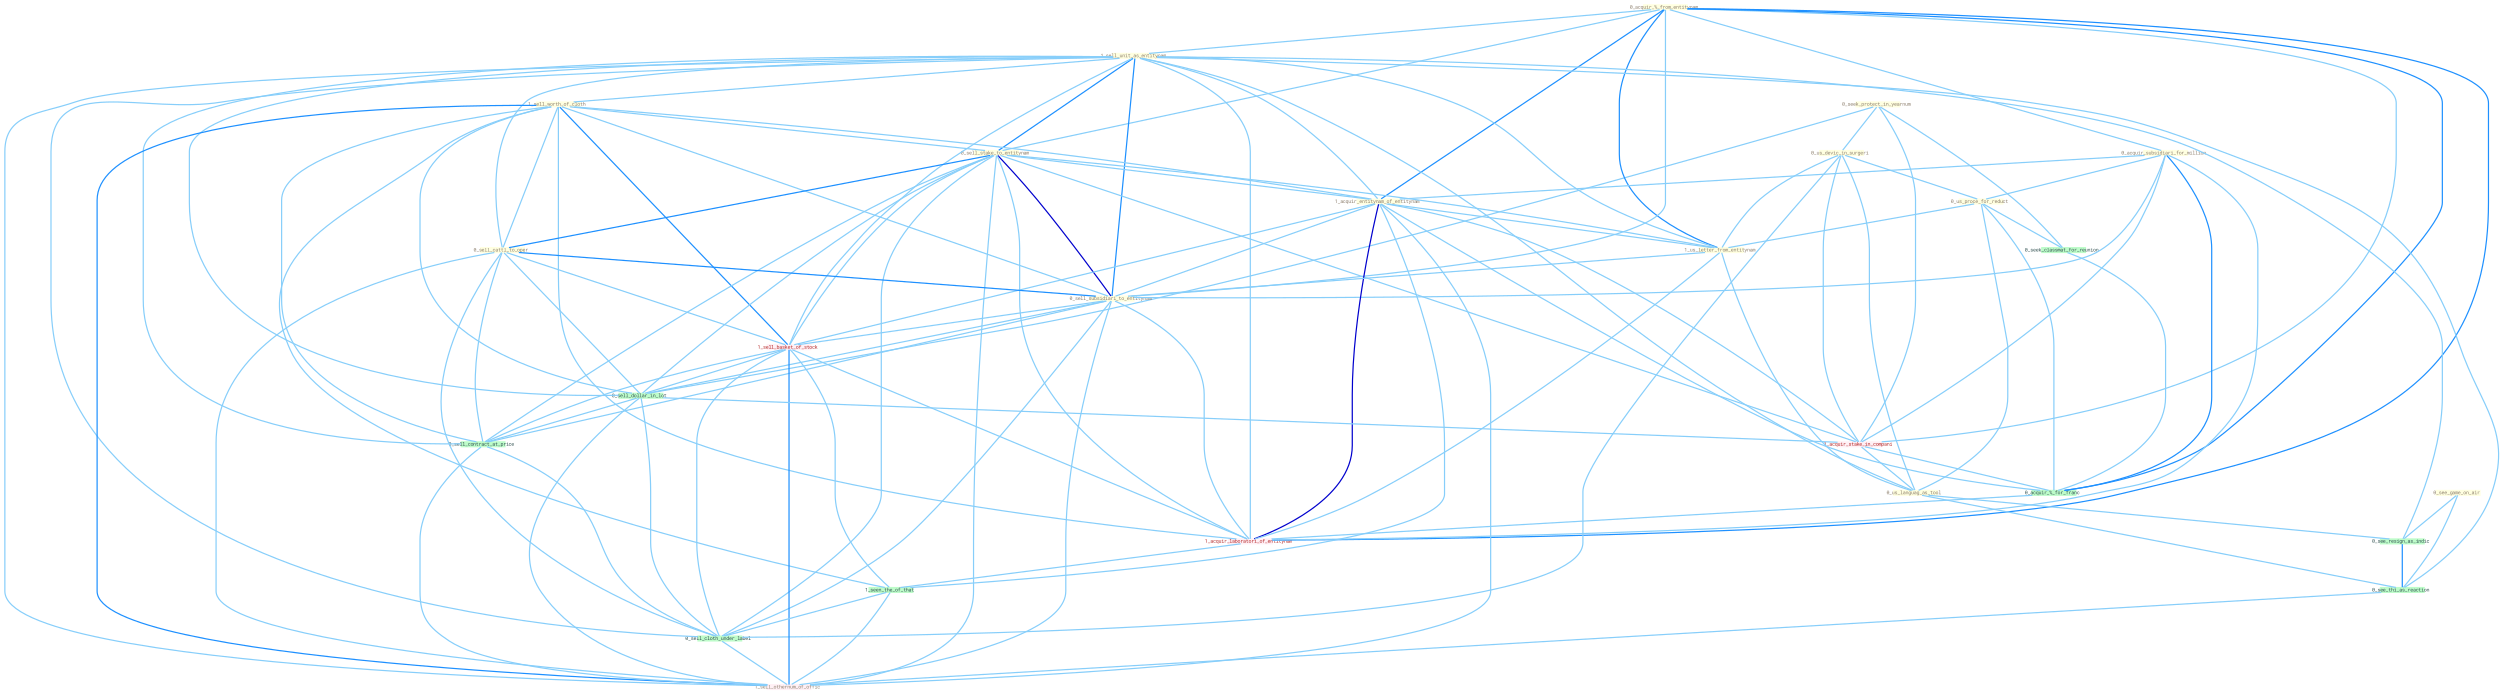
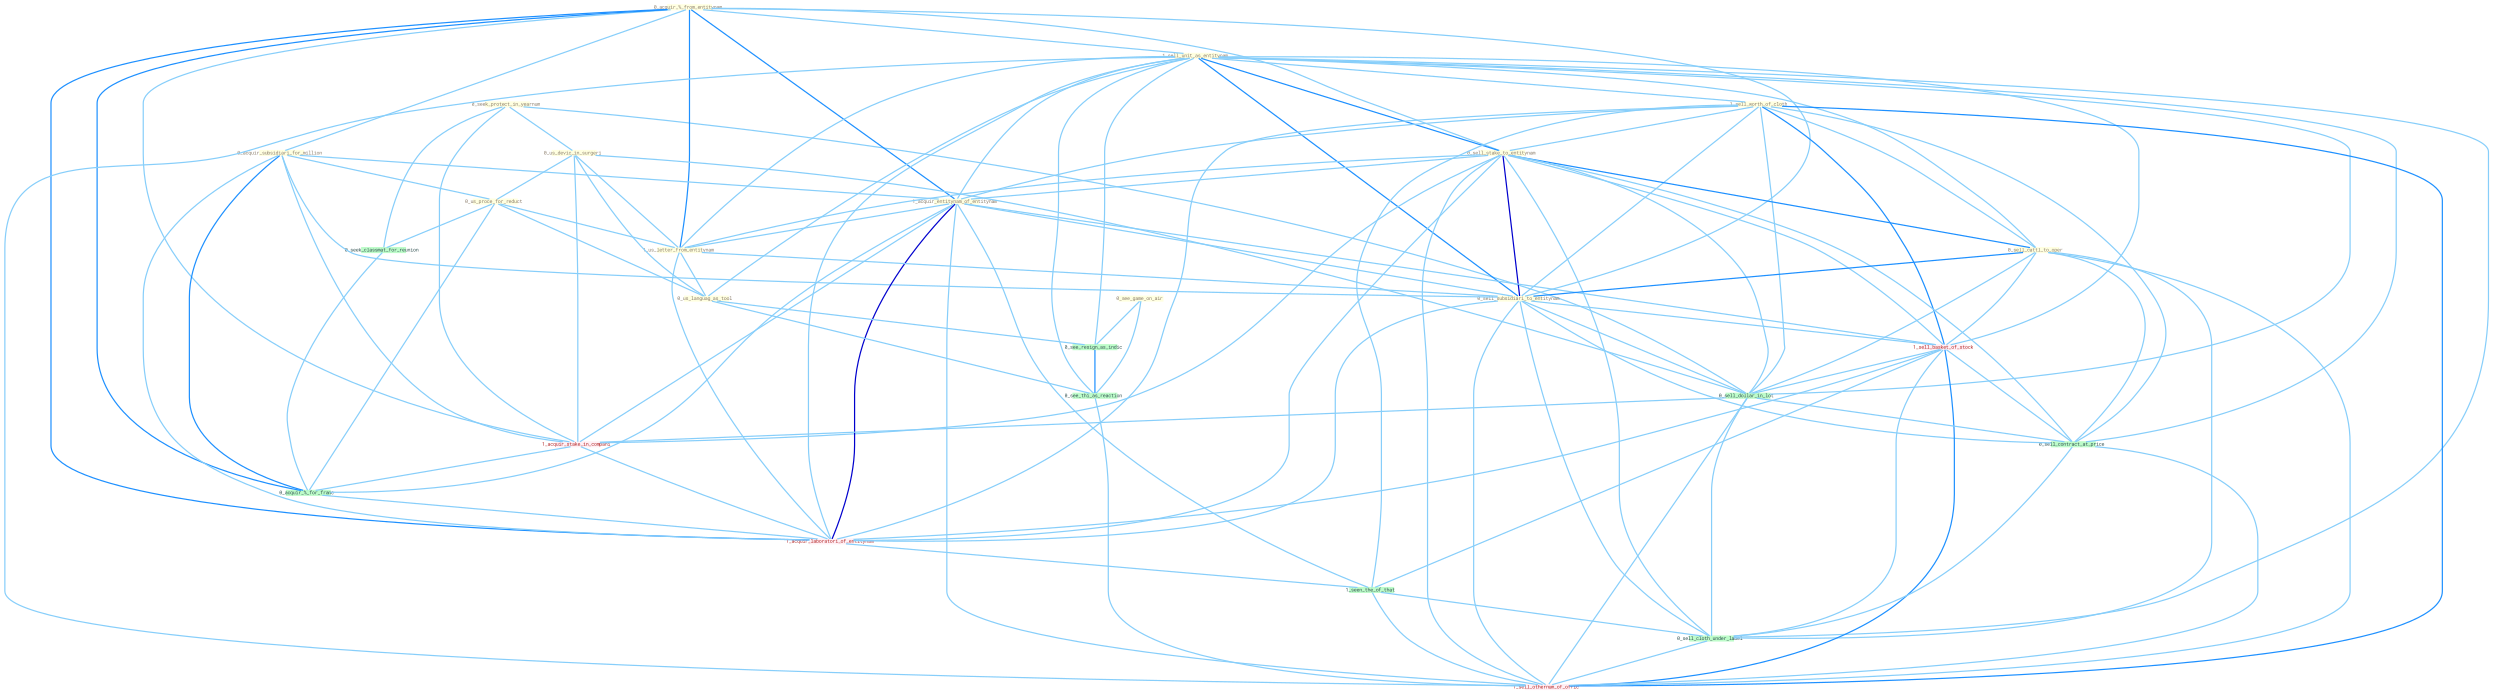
(1894, 474) -> (703, 495)
(1407, 603) -> (1348, 280)
(789, 687) -> (1548, 687)
